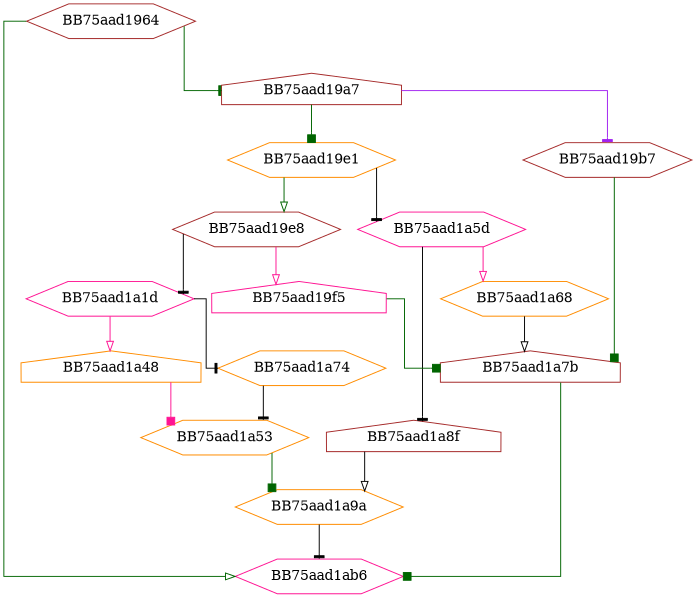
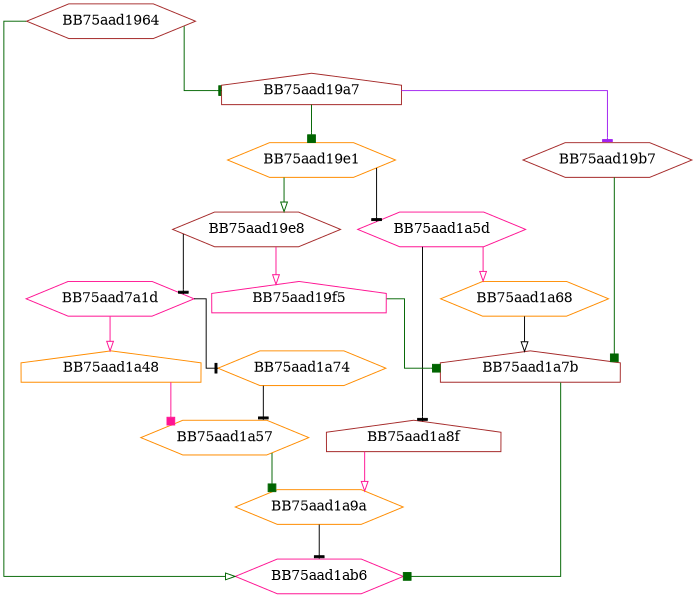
(110, 299) -> (110, 299)
(225, 438) -> (225, 438)
(365, 467) -> (365, 467)
